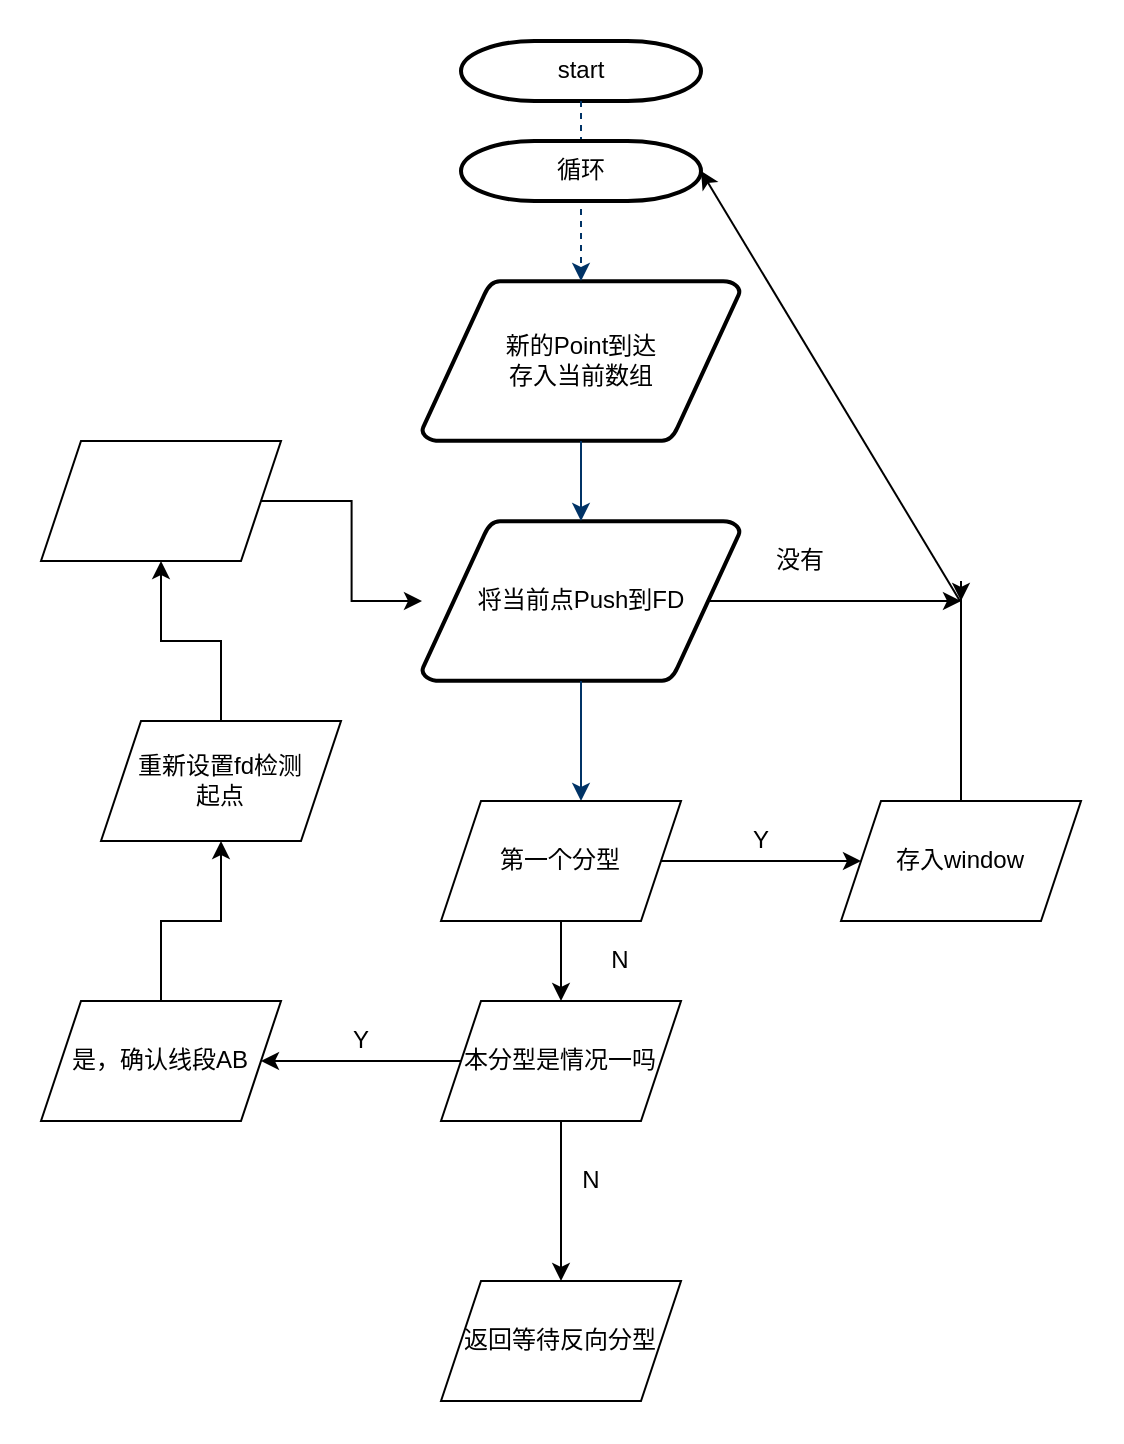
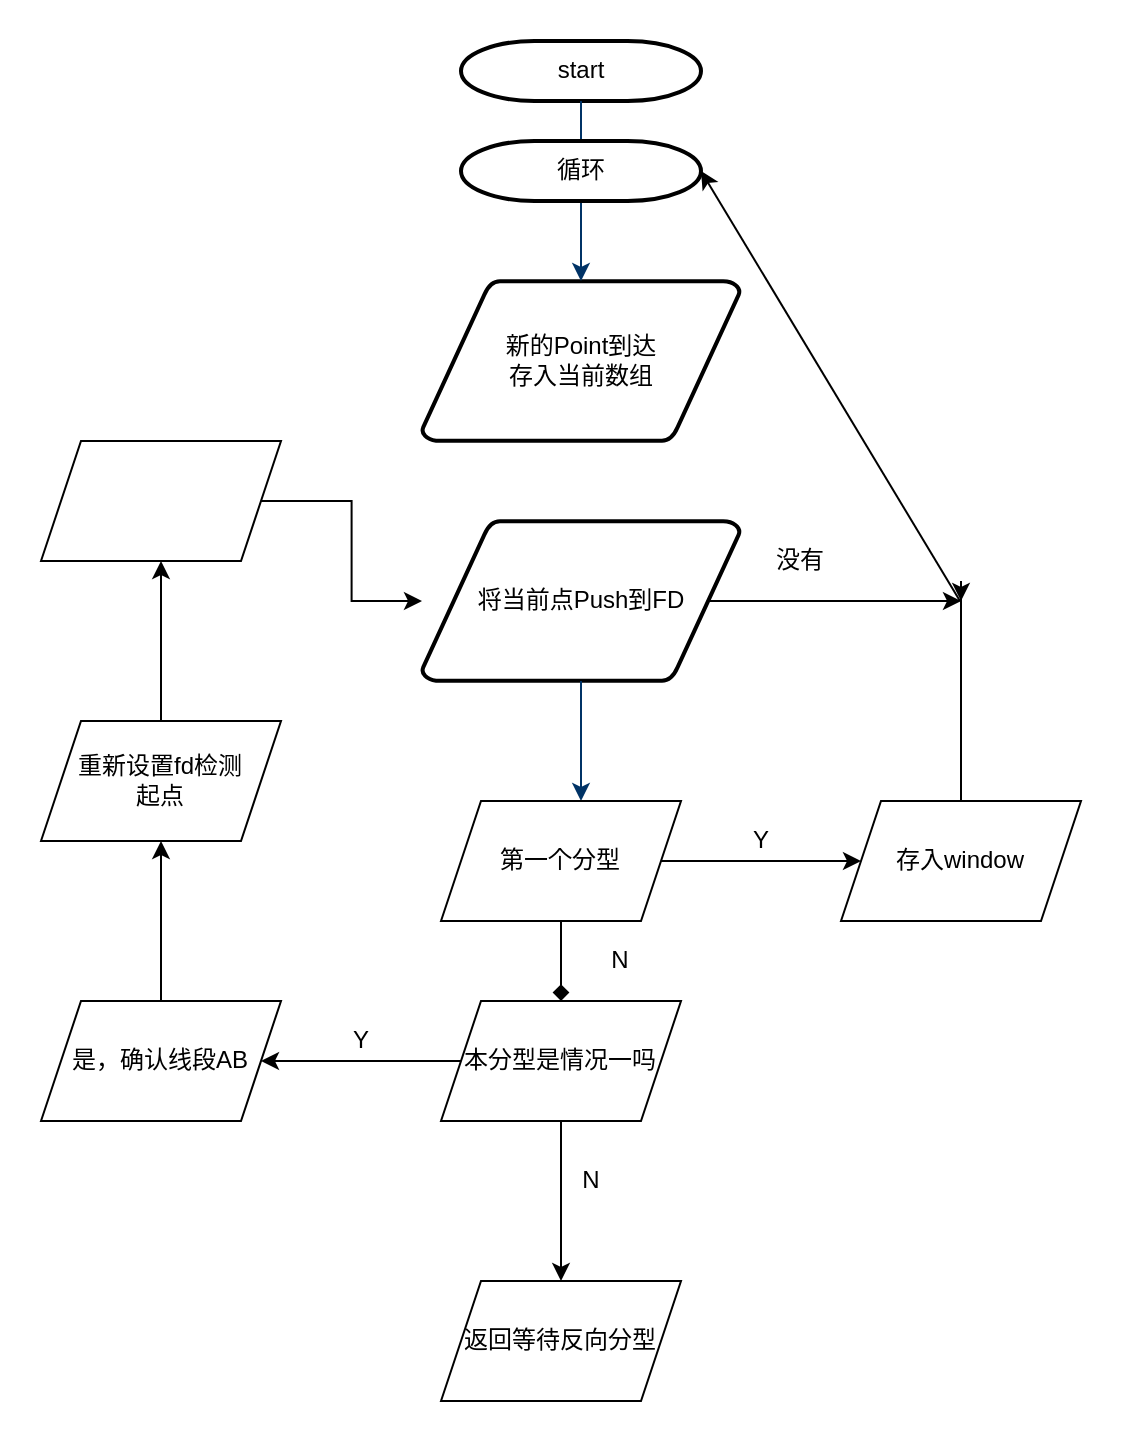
(581, 234) -> (581, 234)
(581, 474) -> none
(221, 781) -> (161, 781)
(561, 986) -> (561, 985)
